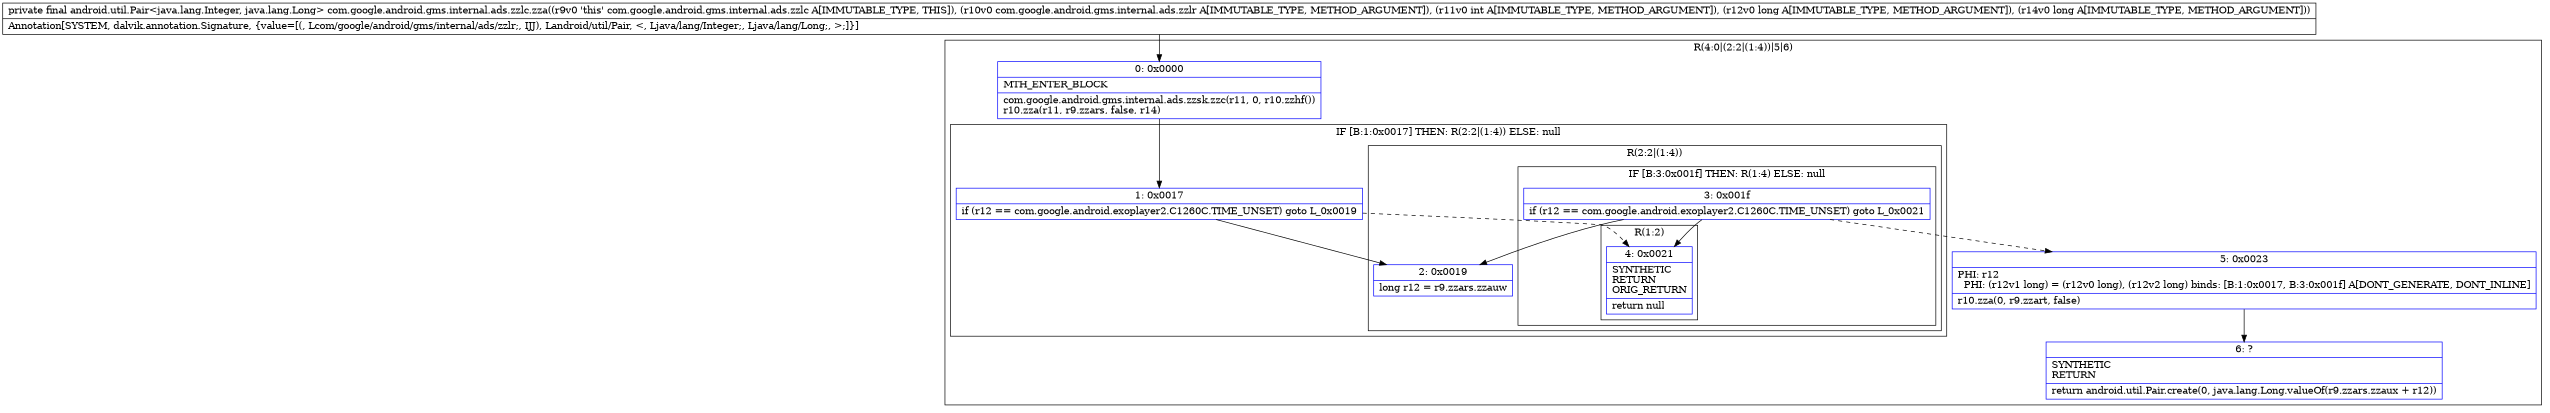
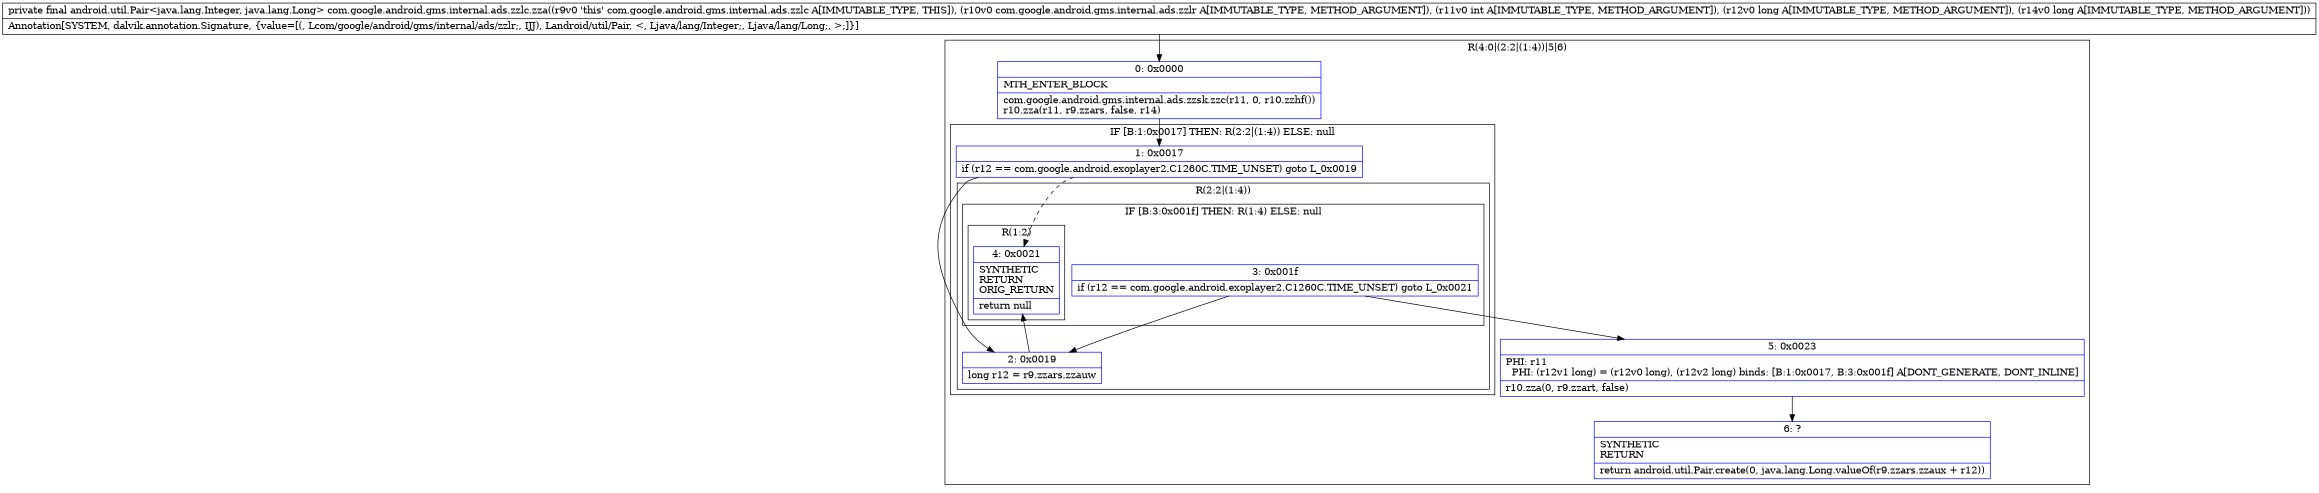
(1690, 230) -> (1027, 337)
(1927, 234) -> (1479, 315)
(1980, 275) -> (1528, 362)
